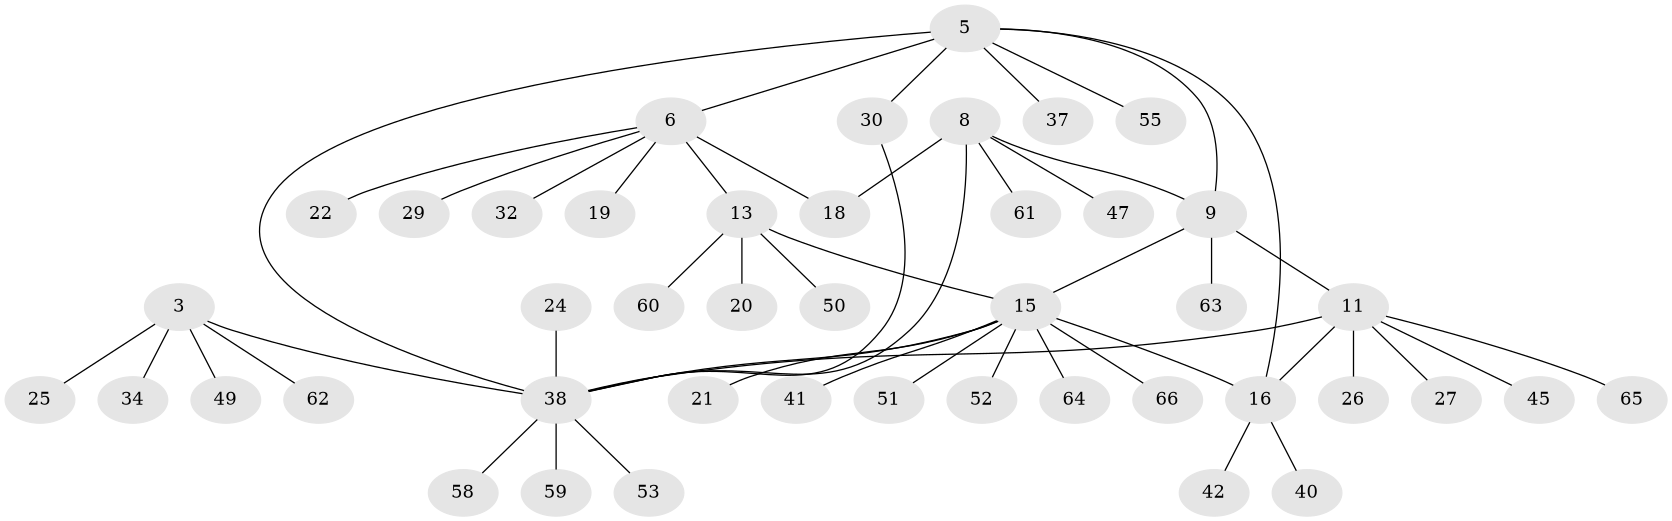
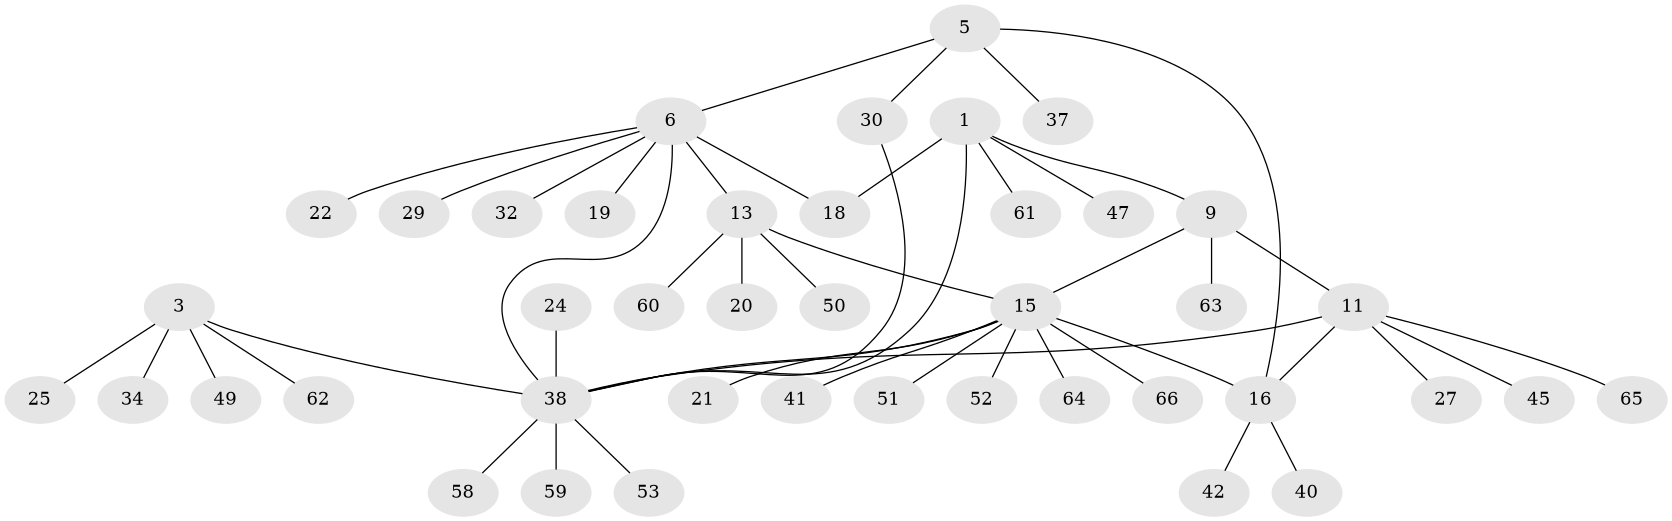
(1164, 70) -> none
(414, 117) -> (572, 259)
(965, 121) -> (965, 121)
(1151, 121) -> none
(1354, 400) -> none
